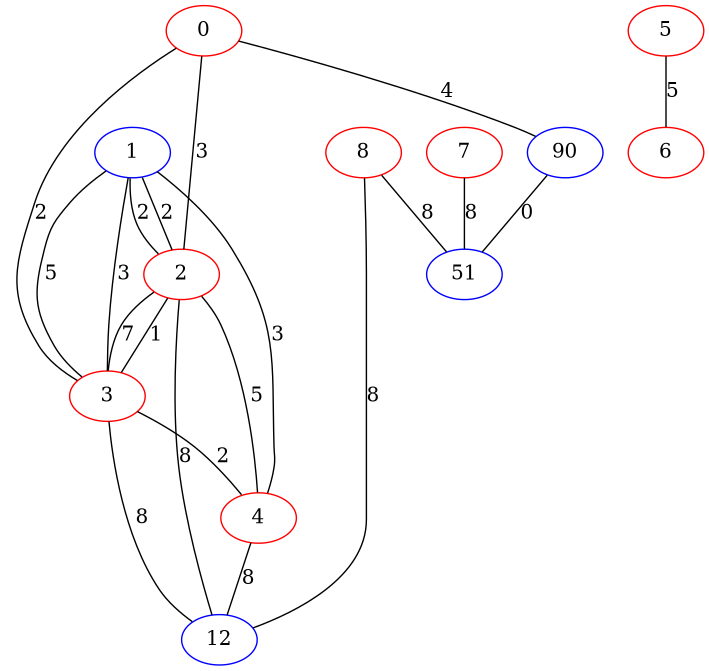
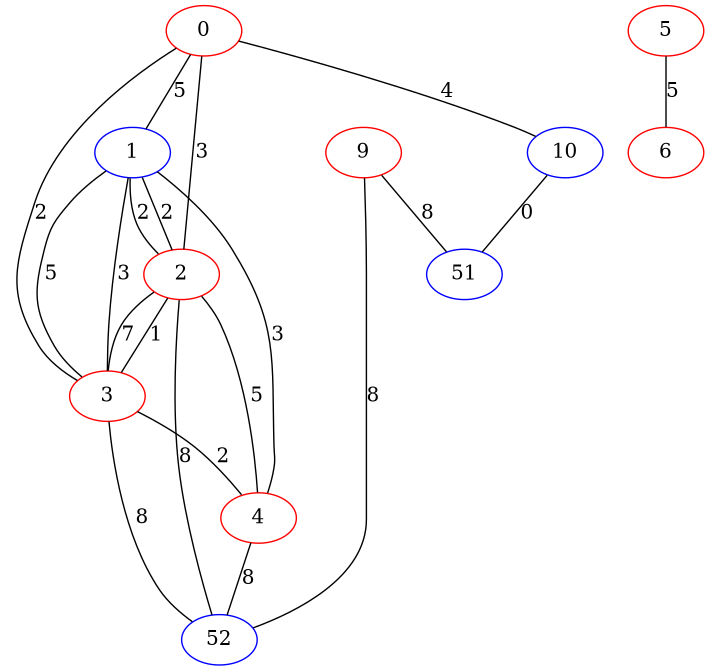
none -> (168, 92)
(364, 153) -> (364, 153)
(464, 153) -> none
(565, 153) -> (565, 153)
(219, 640) -> (219, 640)
